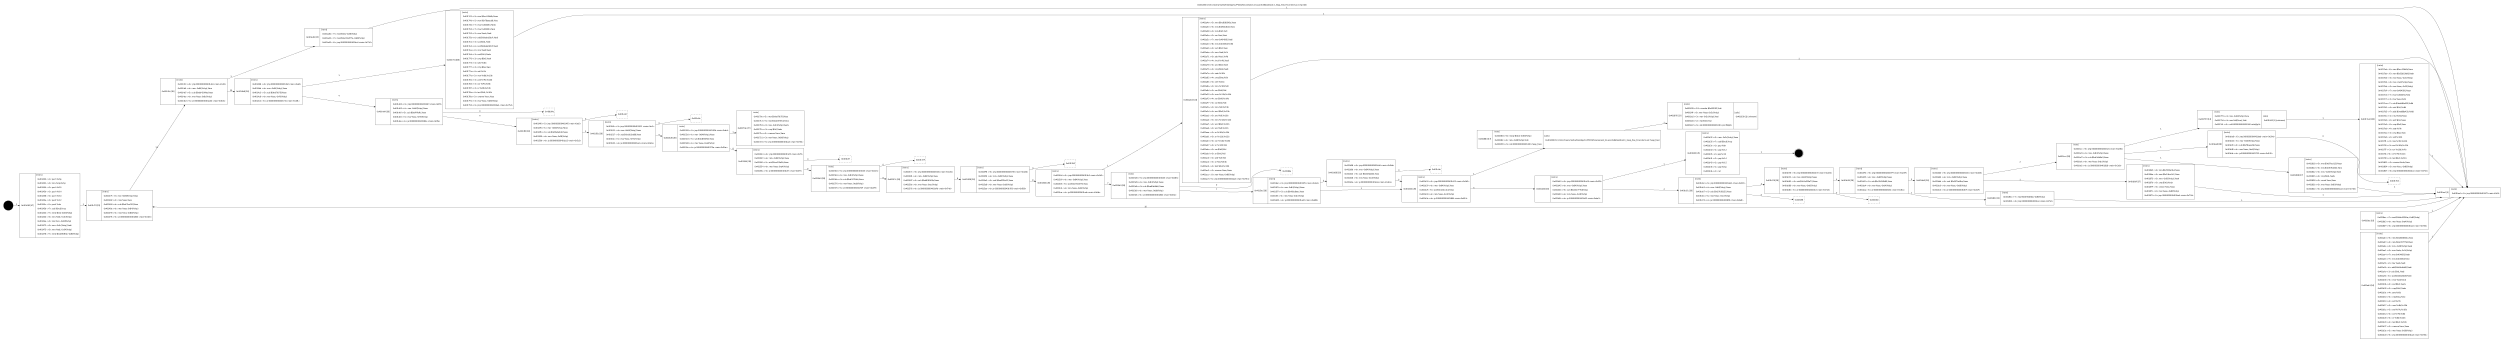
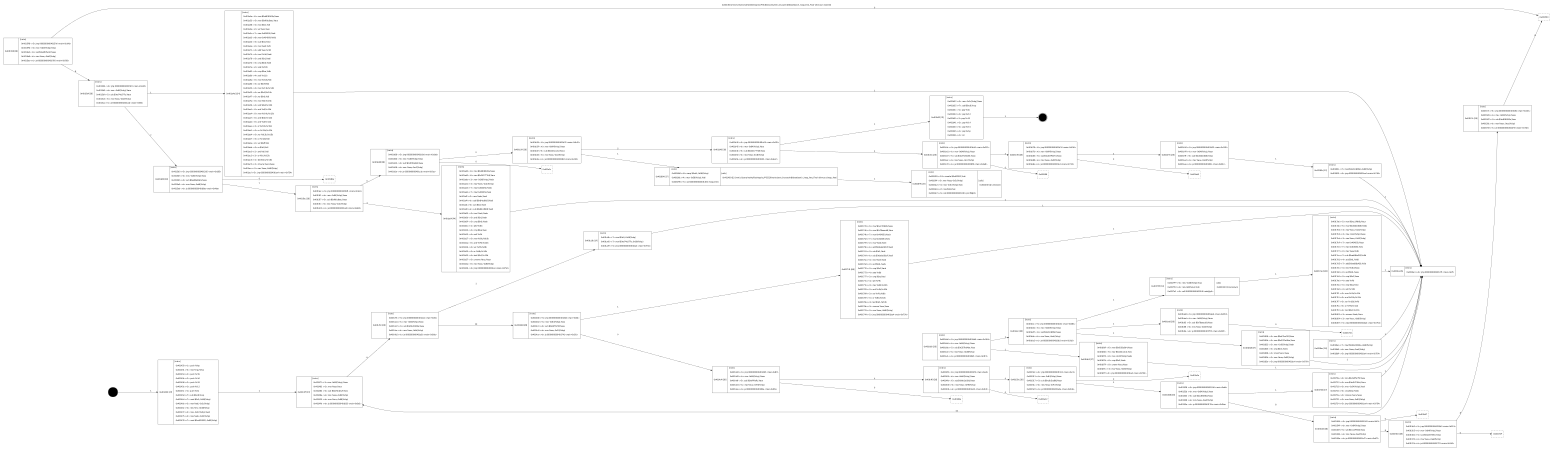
(957, 179) -> (1523, 64)
(1911, 180) -> none
(1360, 190) -> (402, 209)
none -> (1403, 346)
